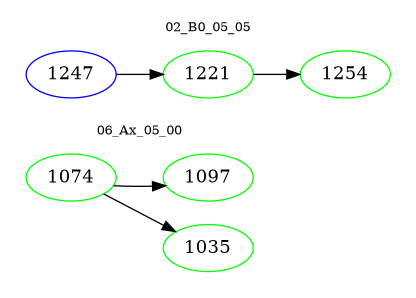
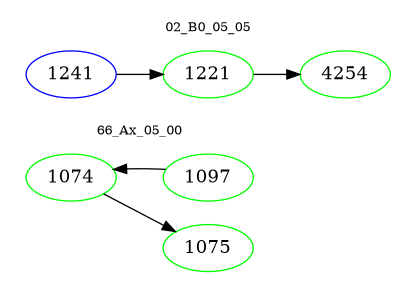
(71, 74) -> (71, 74)
(345, 74) -> (345, 74)
(140, 131) -> (140, 131)
(133, 186) -> (146, 169)
(208, 248) -> (208, 248)
